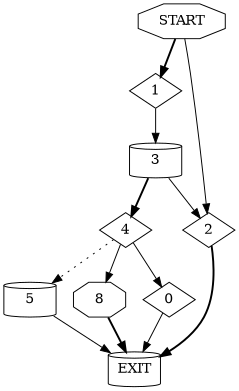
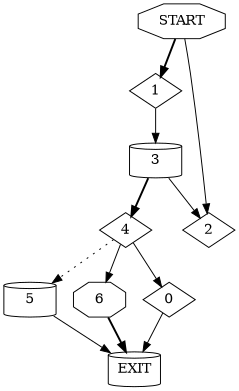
(100, 300) -> (100, 300)
(209, 306) -> none
